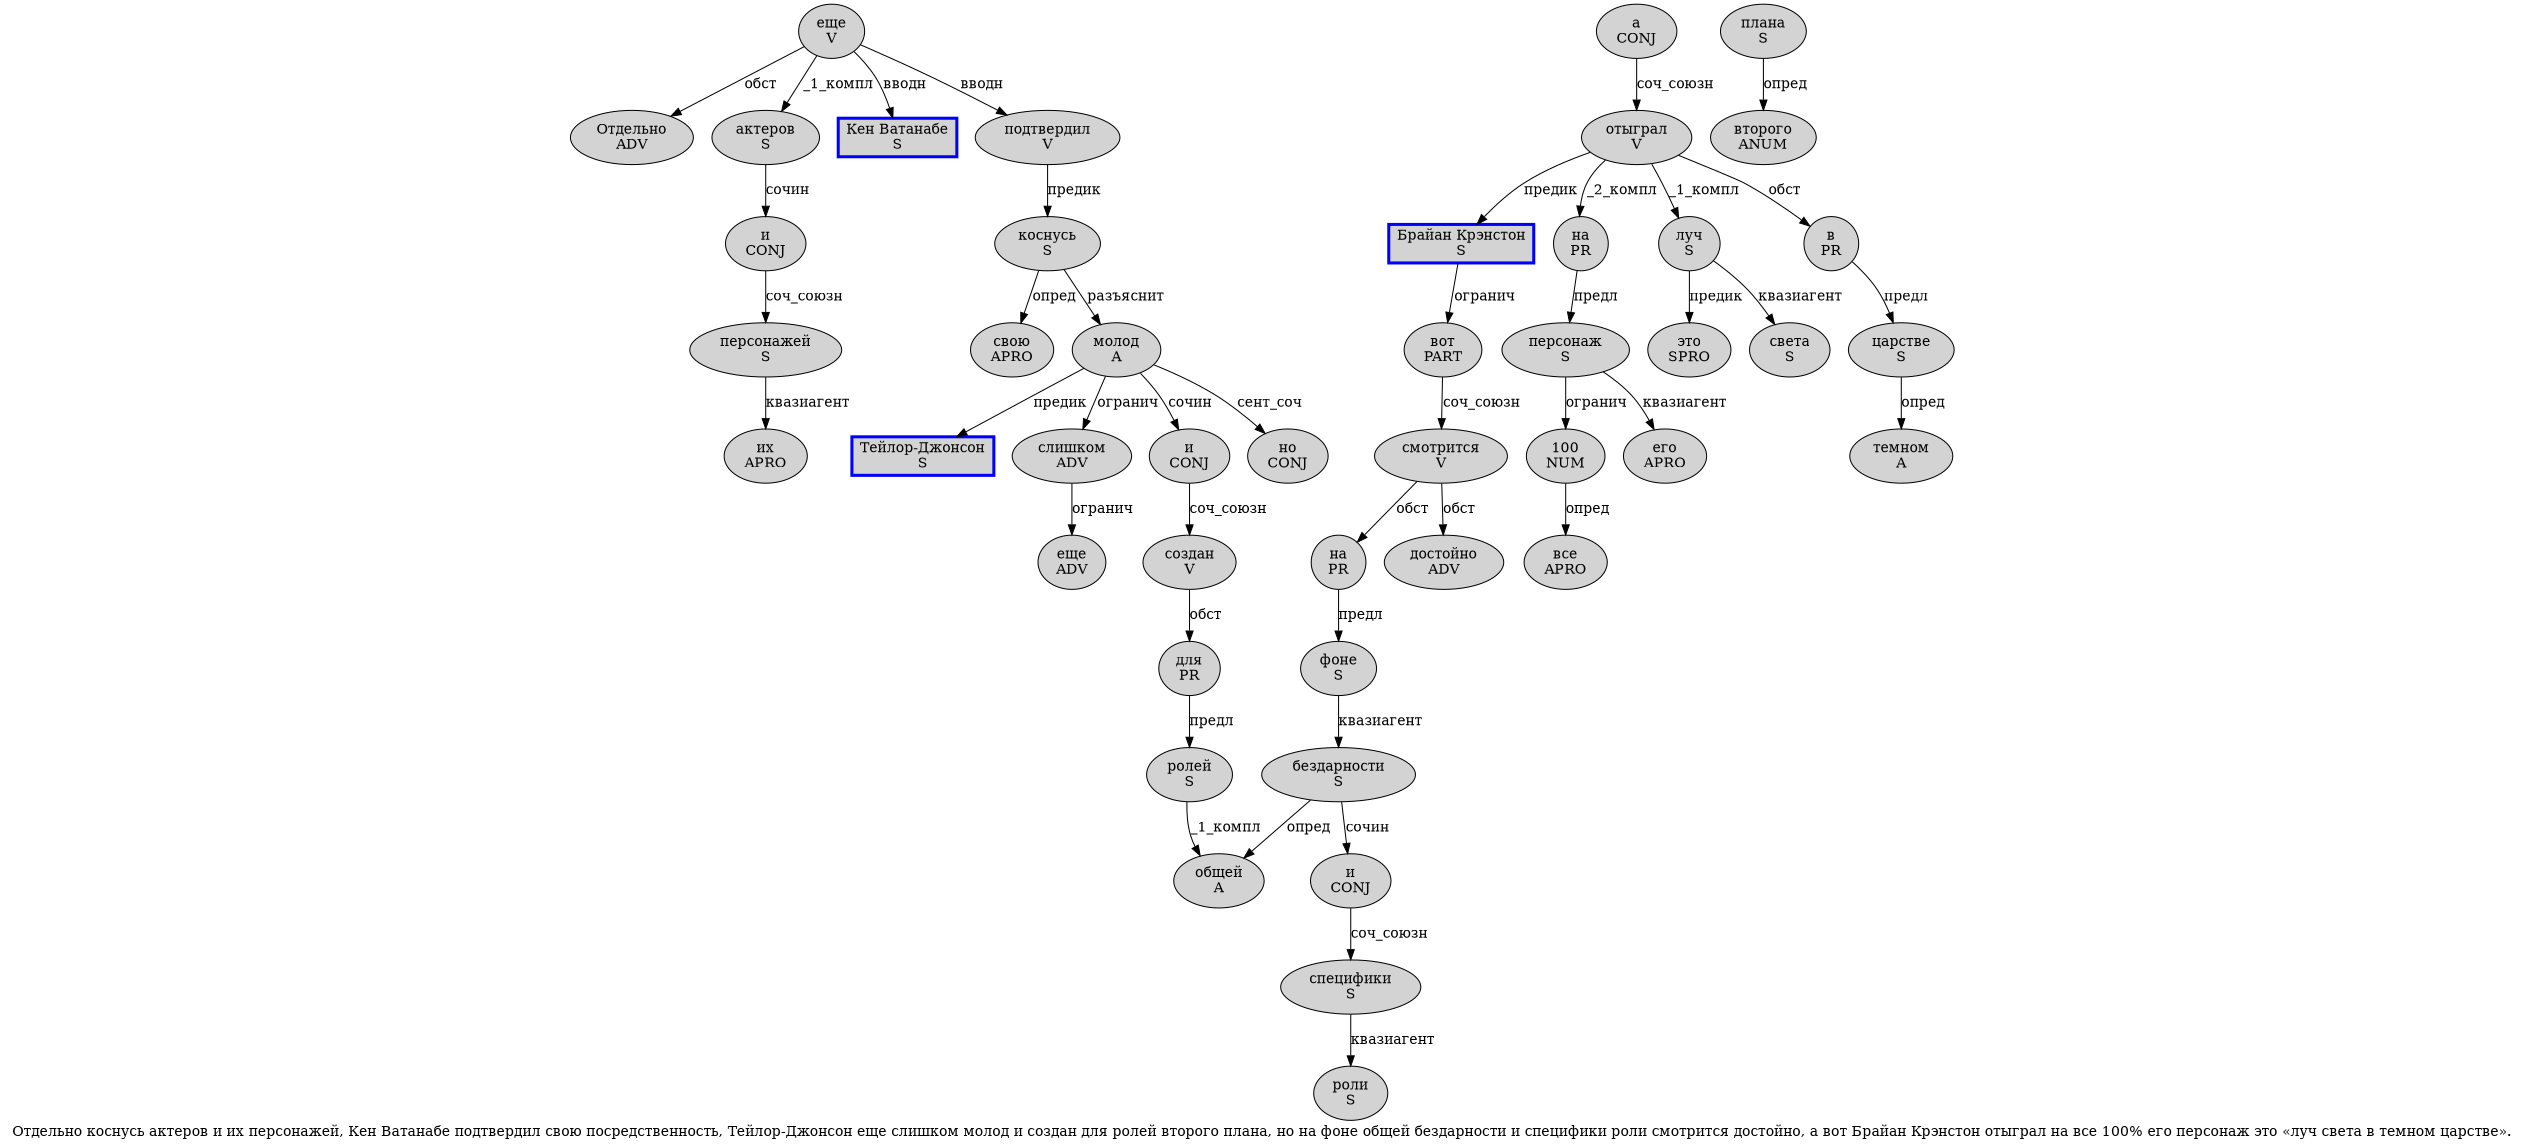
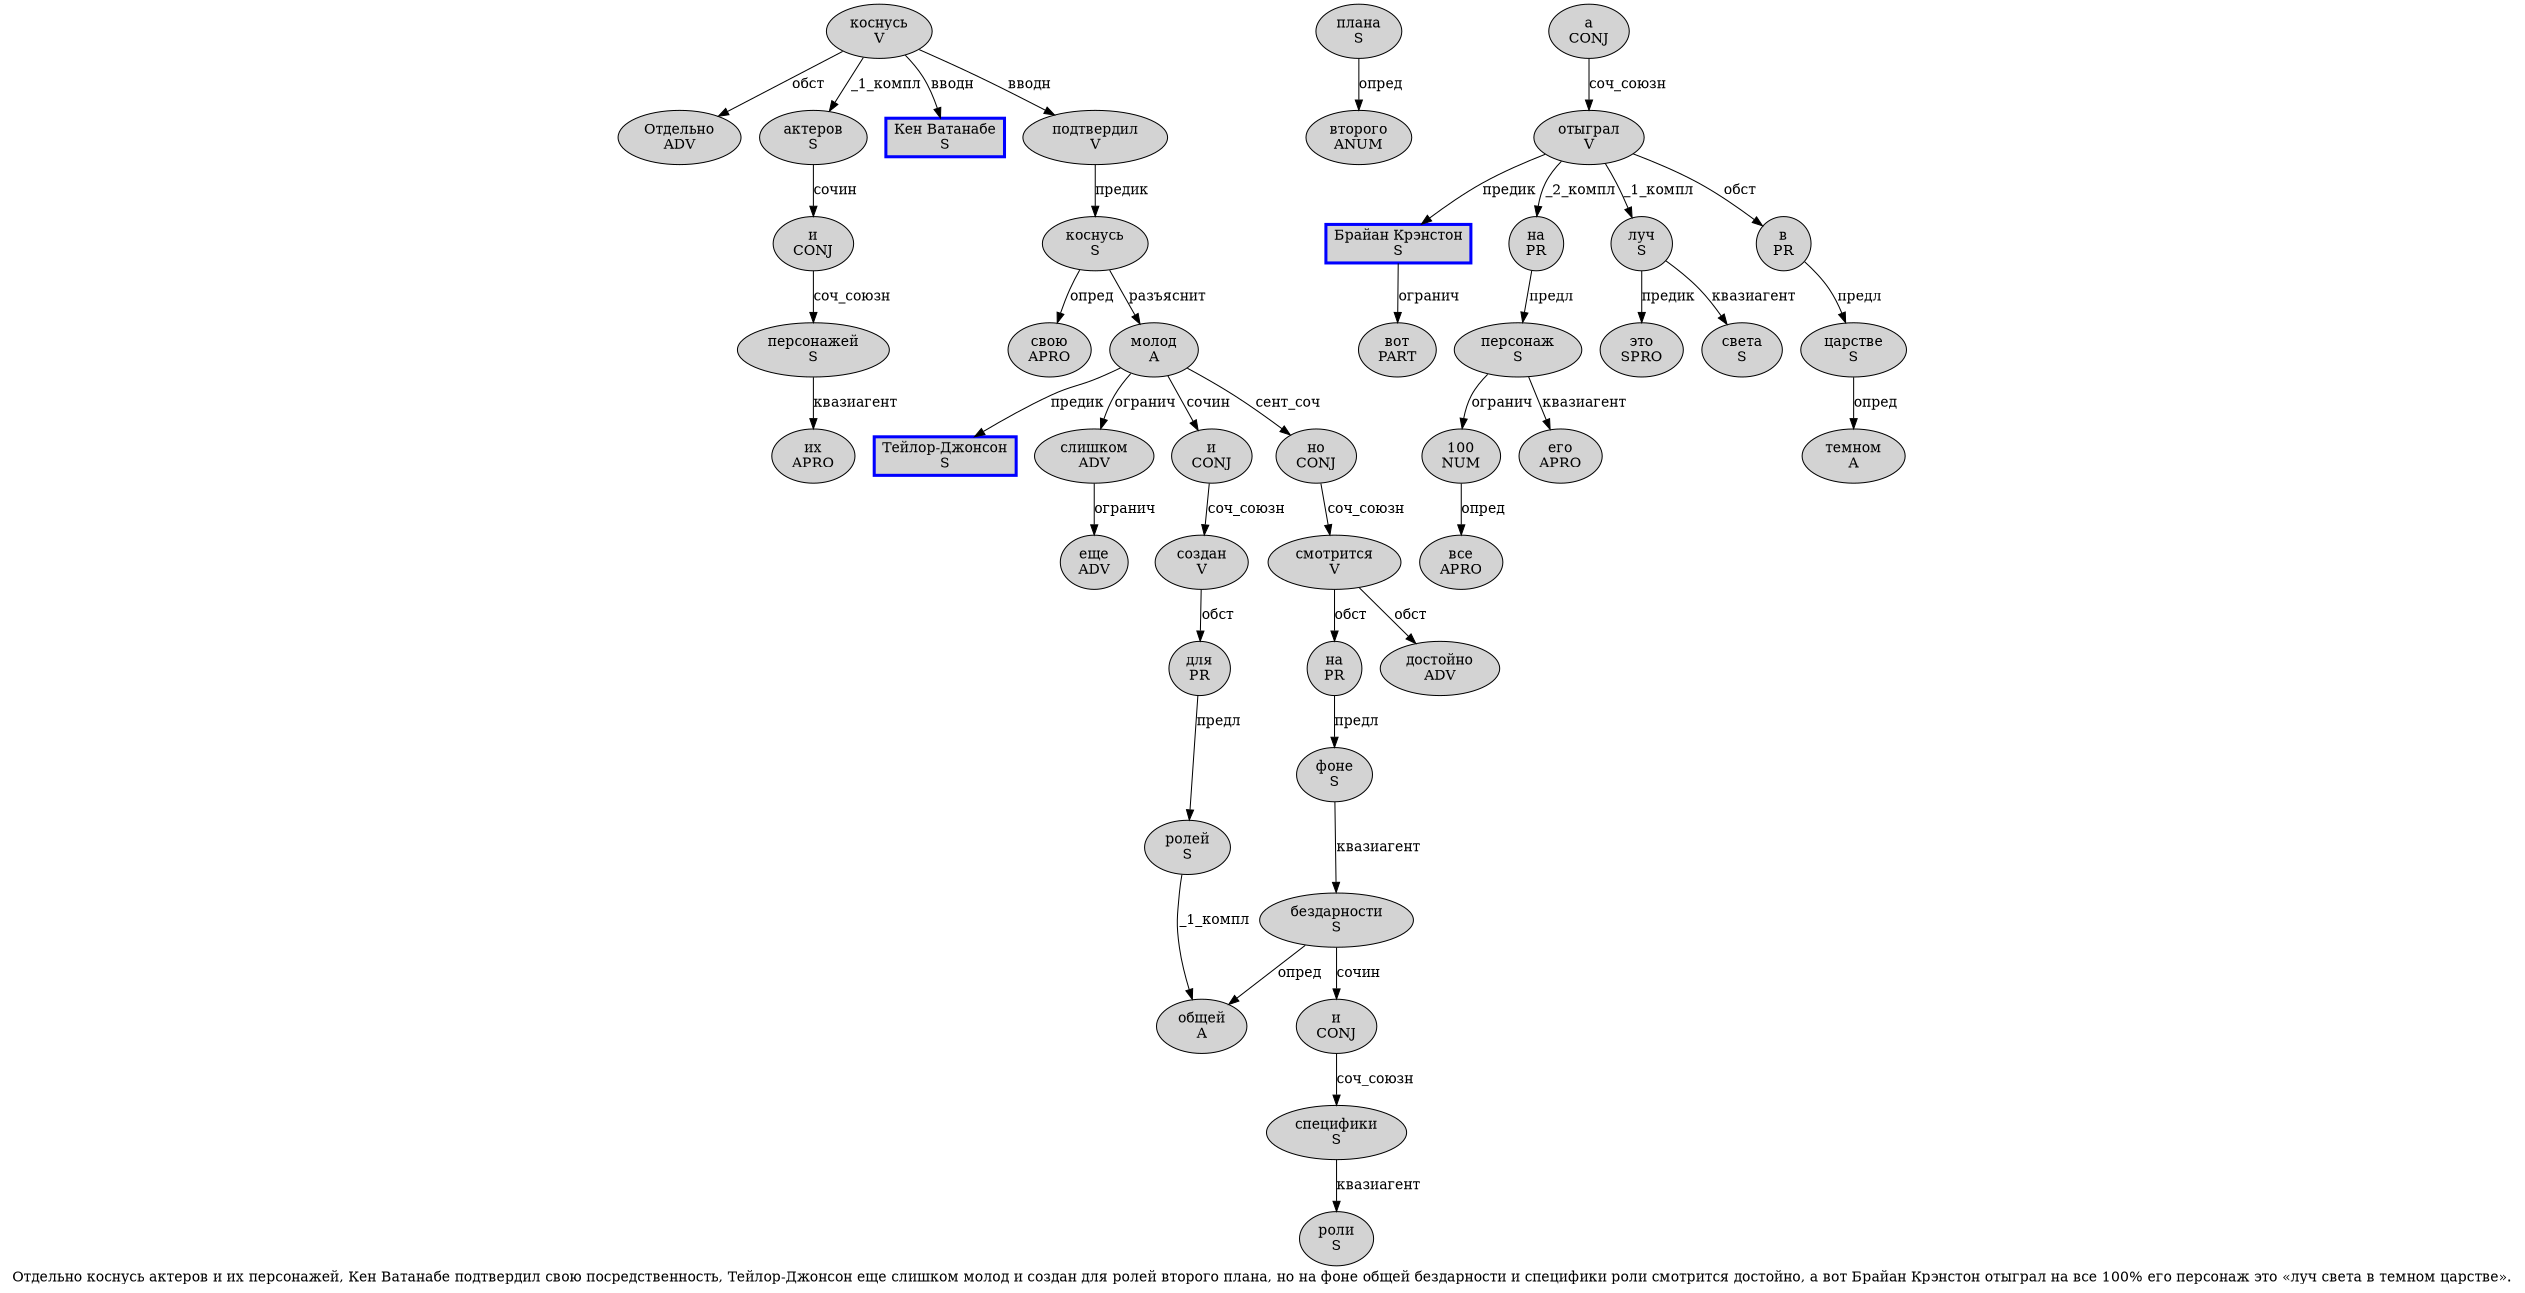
(832, 31) -> (879, 31)
(1442, 398) -> (1325, 504)
